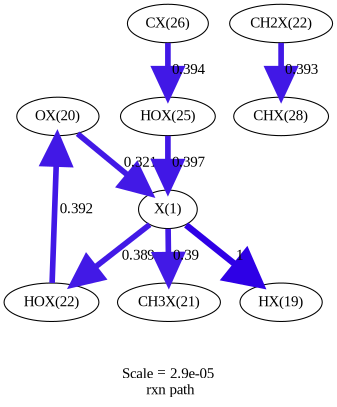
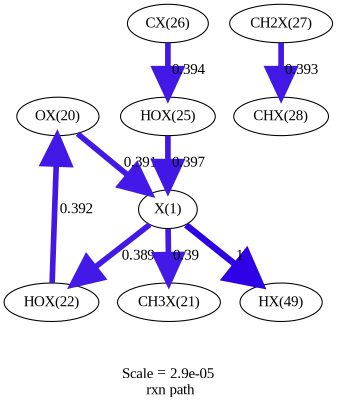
(281, 23) -> (281, 23)
(139, 163) -> (139, 163)
(281, 302) -> (281, 302)
